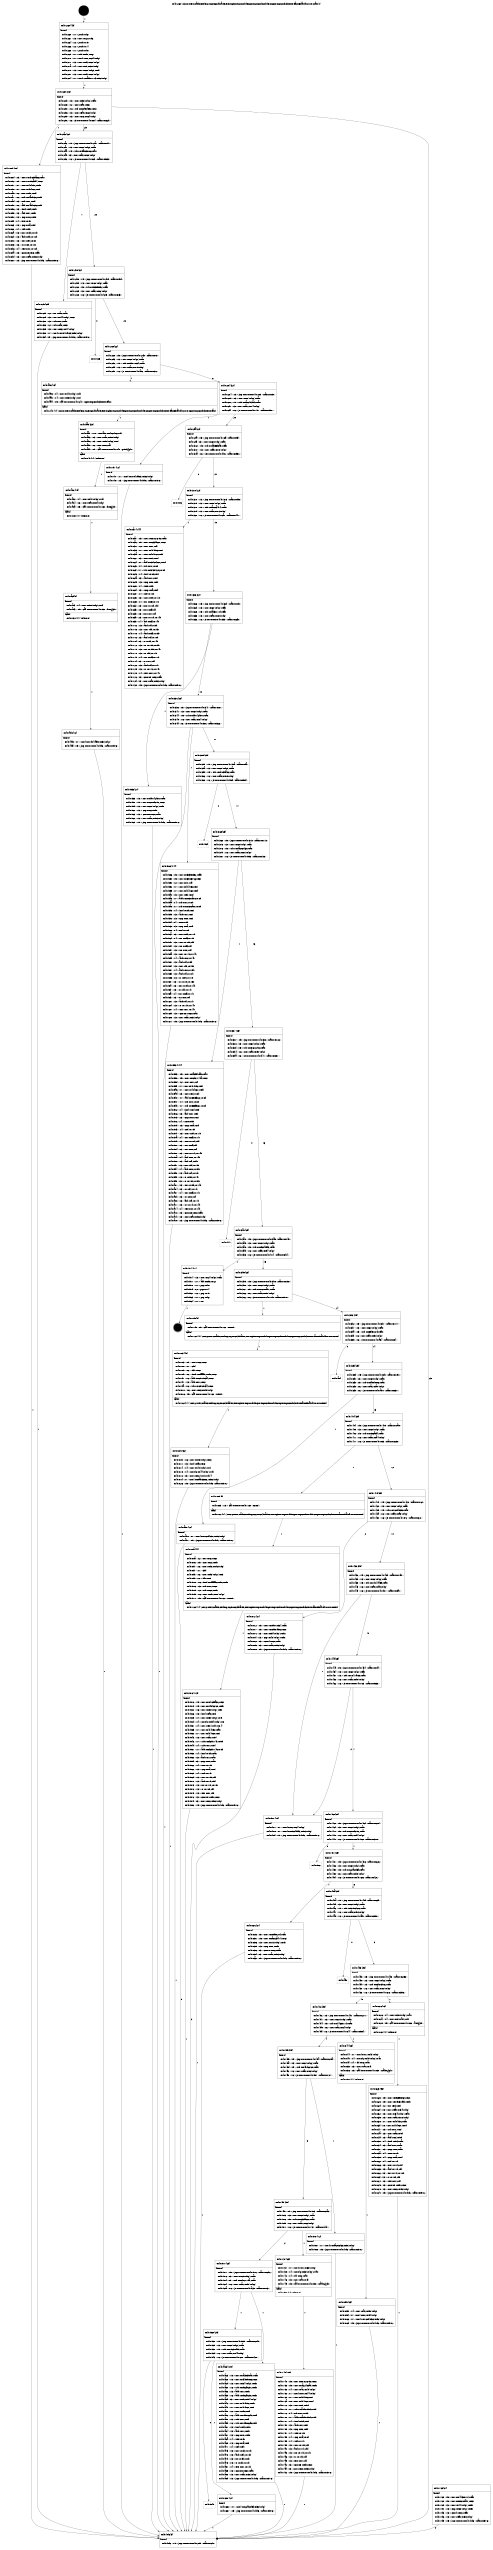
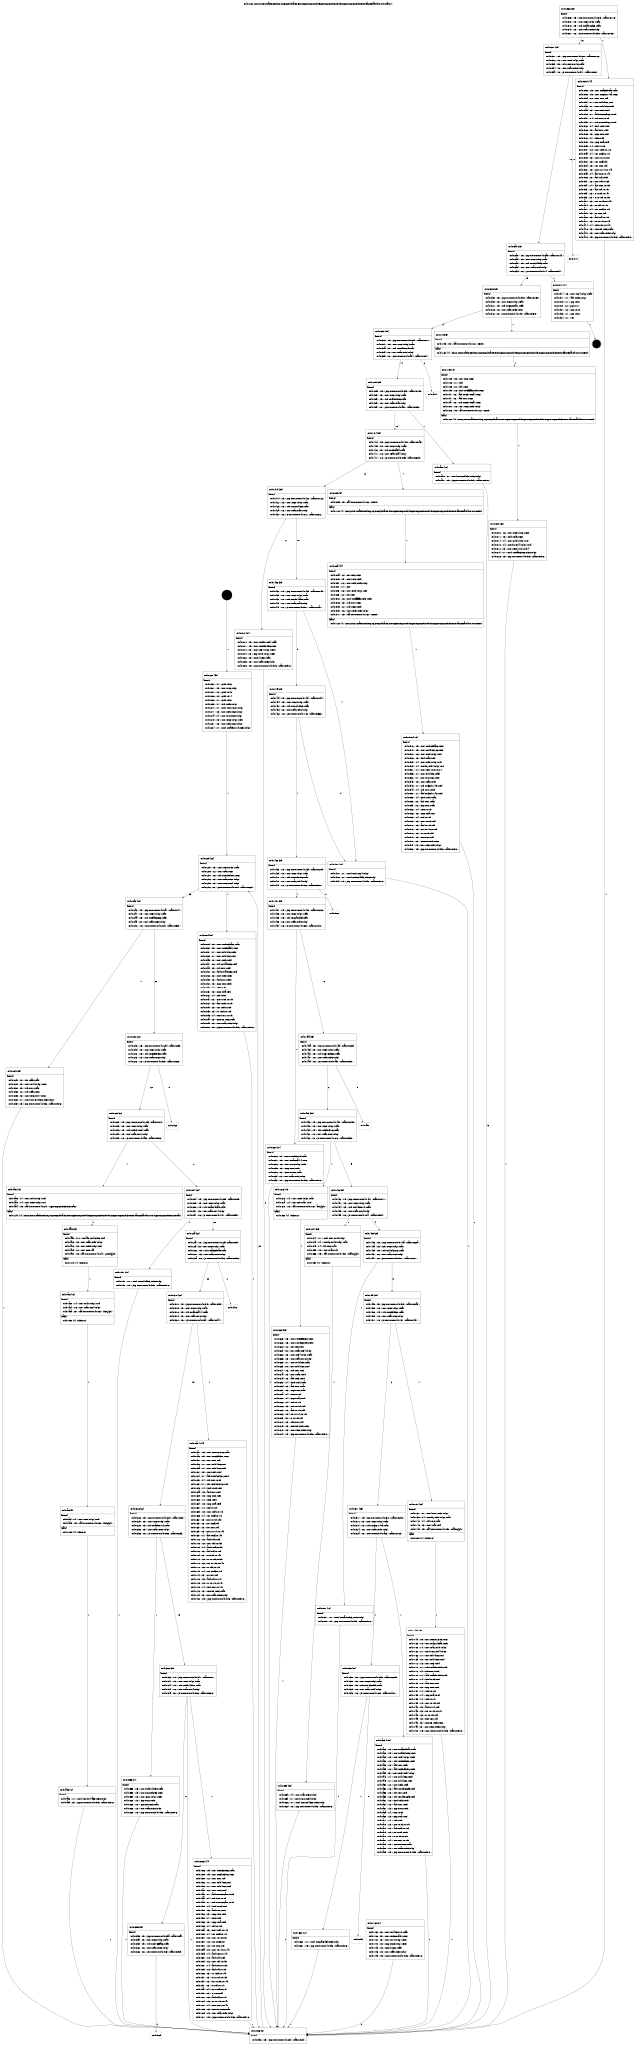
(231, 806) -> none
(429, 1275) -> (258, 1459)
